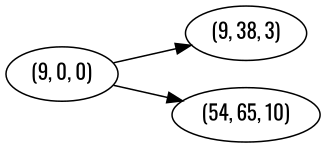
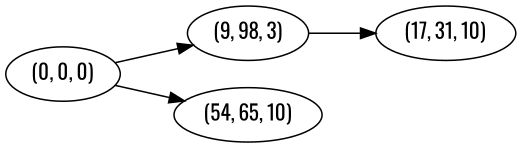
(246, 33) -> (248, 33)
none -> (446, 33)
(62, 74) -> (63, 74)
